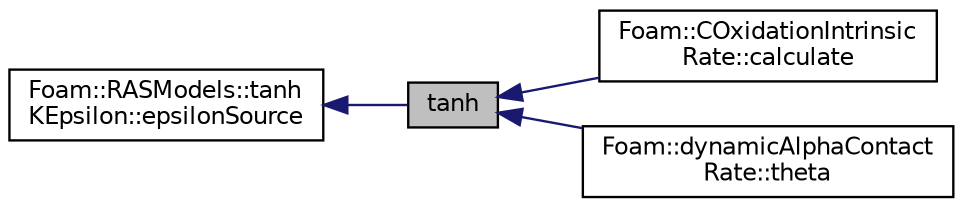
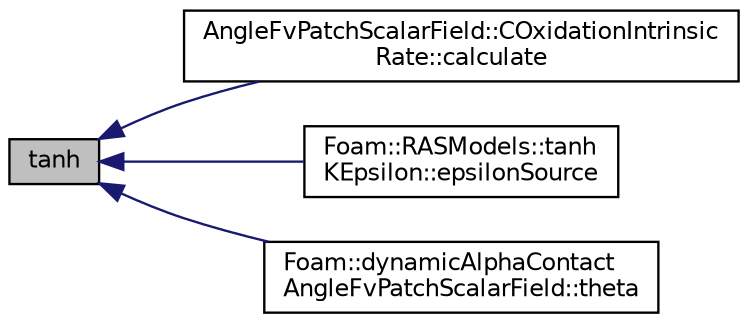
(768, 46) -> (461, 46)
(378, 105) -> (214, 162)
(768, 162) -> (461, 277)
